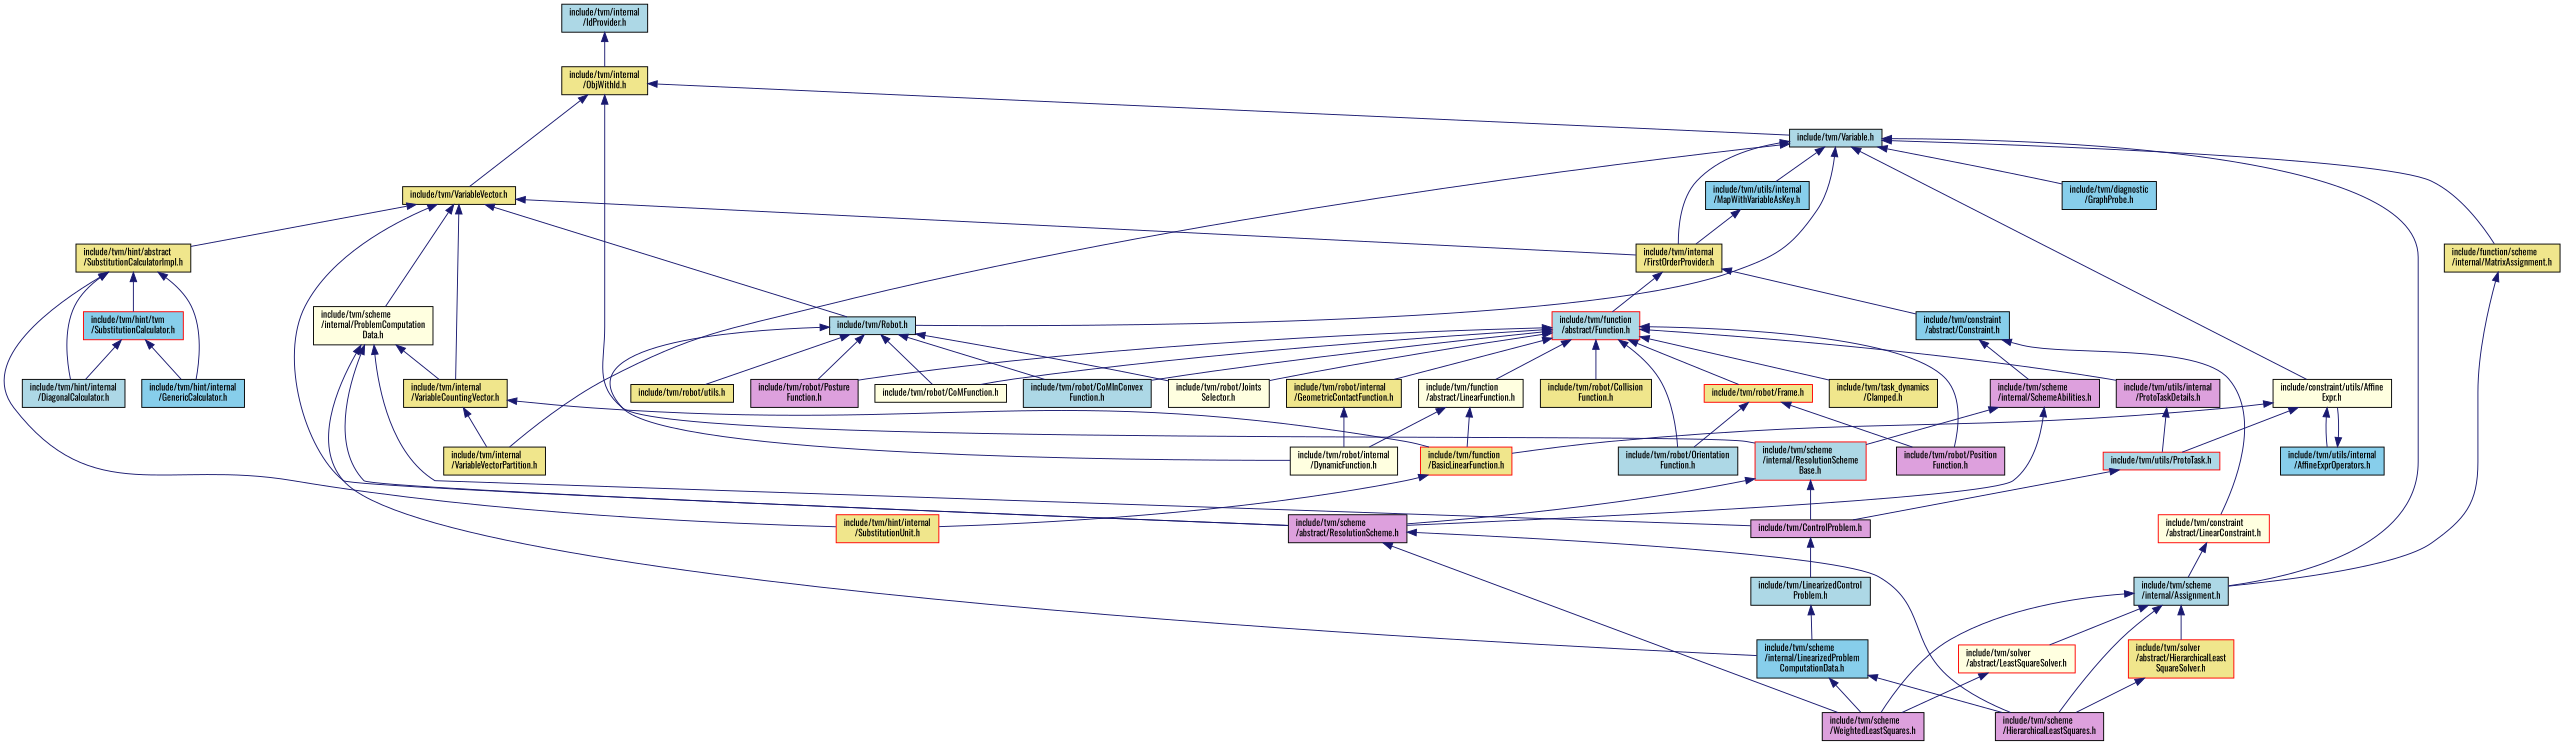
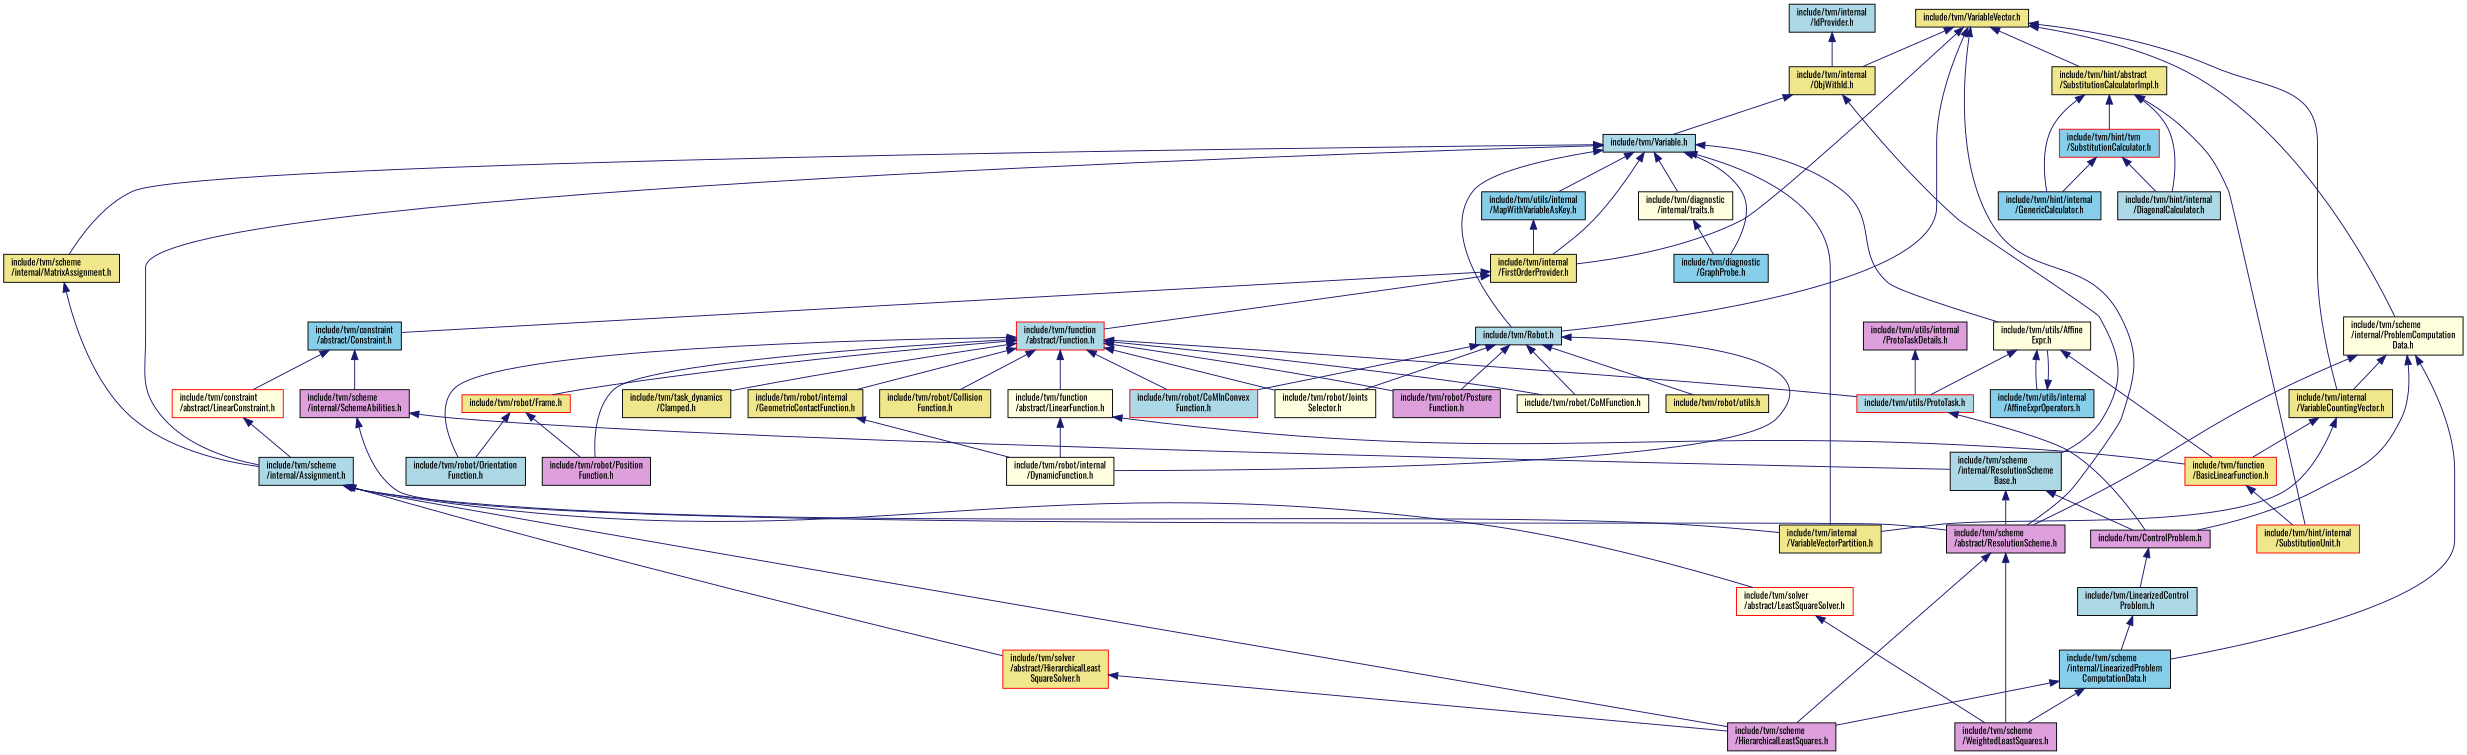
(525, 144) -> (1904, 49)
none -> (1686, 206)
(2502, 258) -> (62, 268)
(1918, 354) -> (1467, 365)
(1087, 393) -> (1194, 404)
(2332, 393) -> (2042, 336)
(1811, 461) -> (2006, 471)
(1986, 623) -> (1065, 519)
